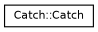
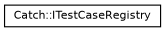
(49, 16) -> (83, 16)
